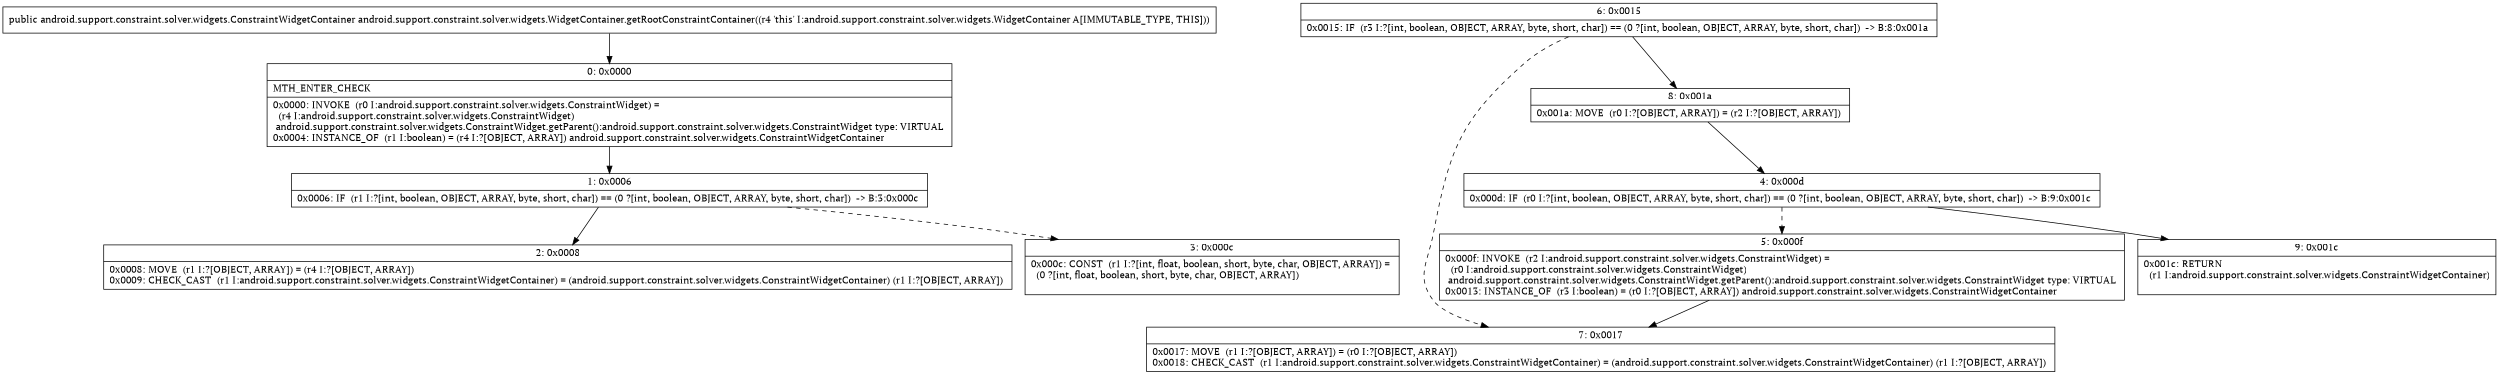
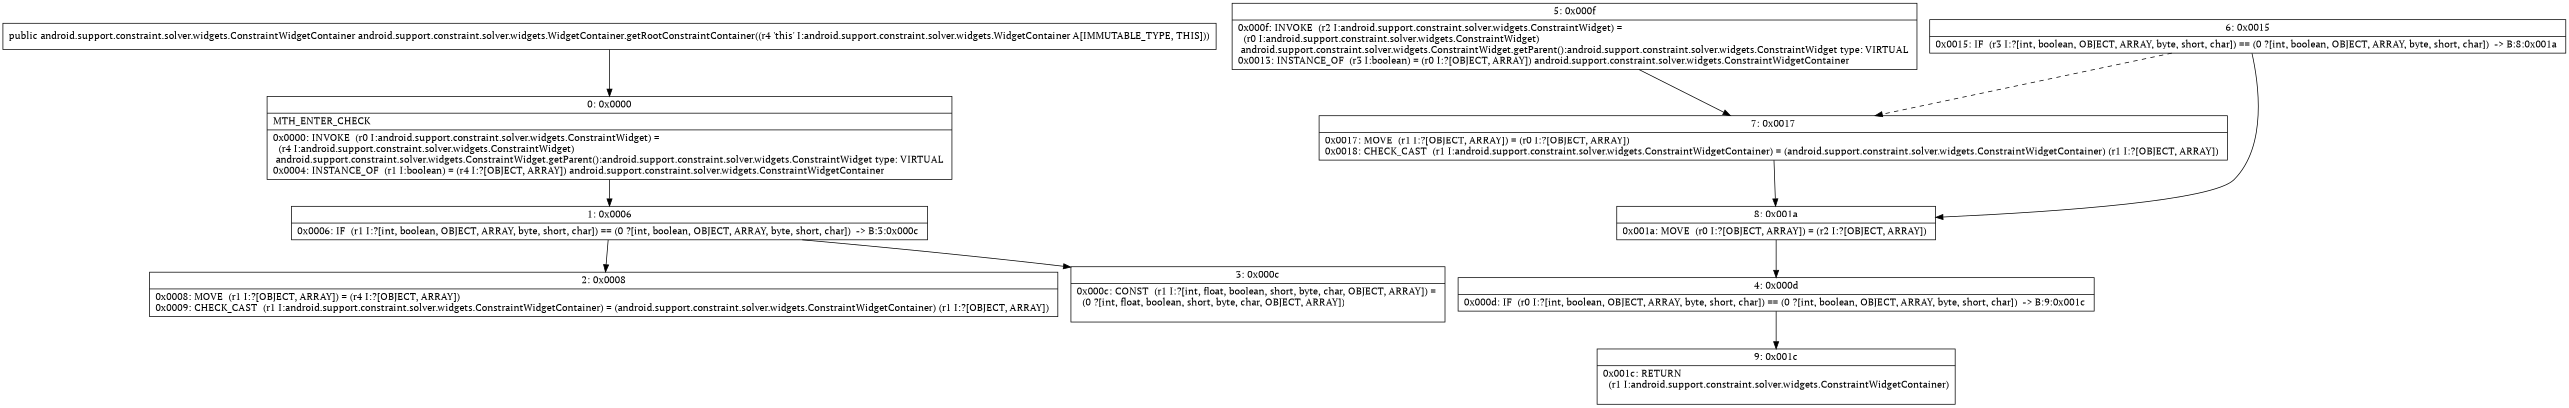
none -> (1775, 179)
(1782, 217) -> none
(919, 221) -> (933, 252)
